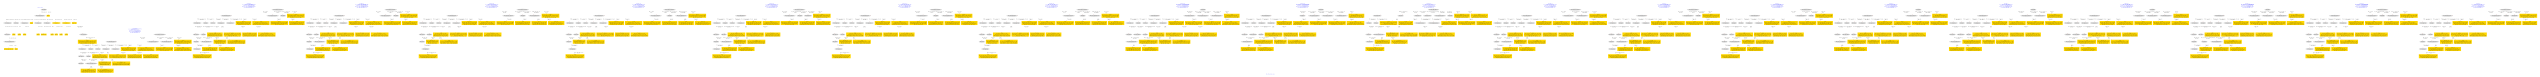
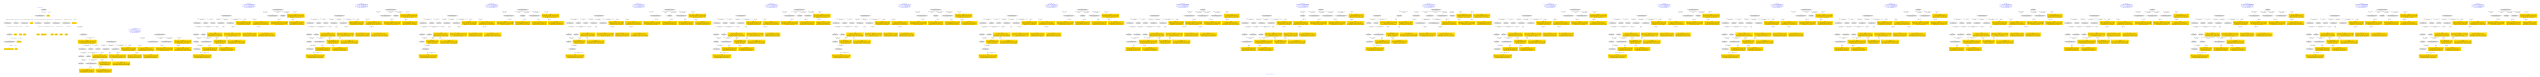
(56, 23) -> (56, 23)
(66, 23) -> (66, 23)
none -> (19, 42)
